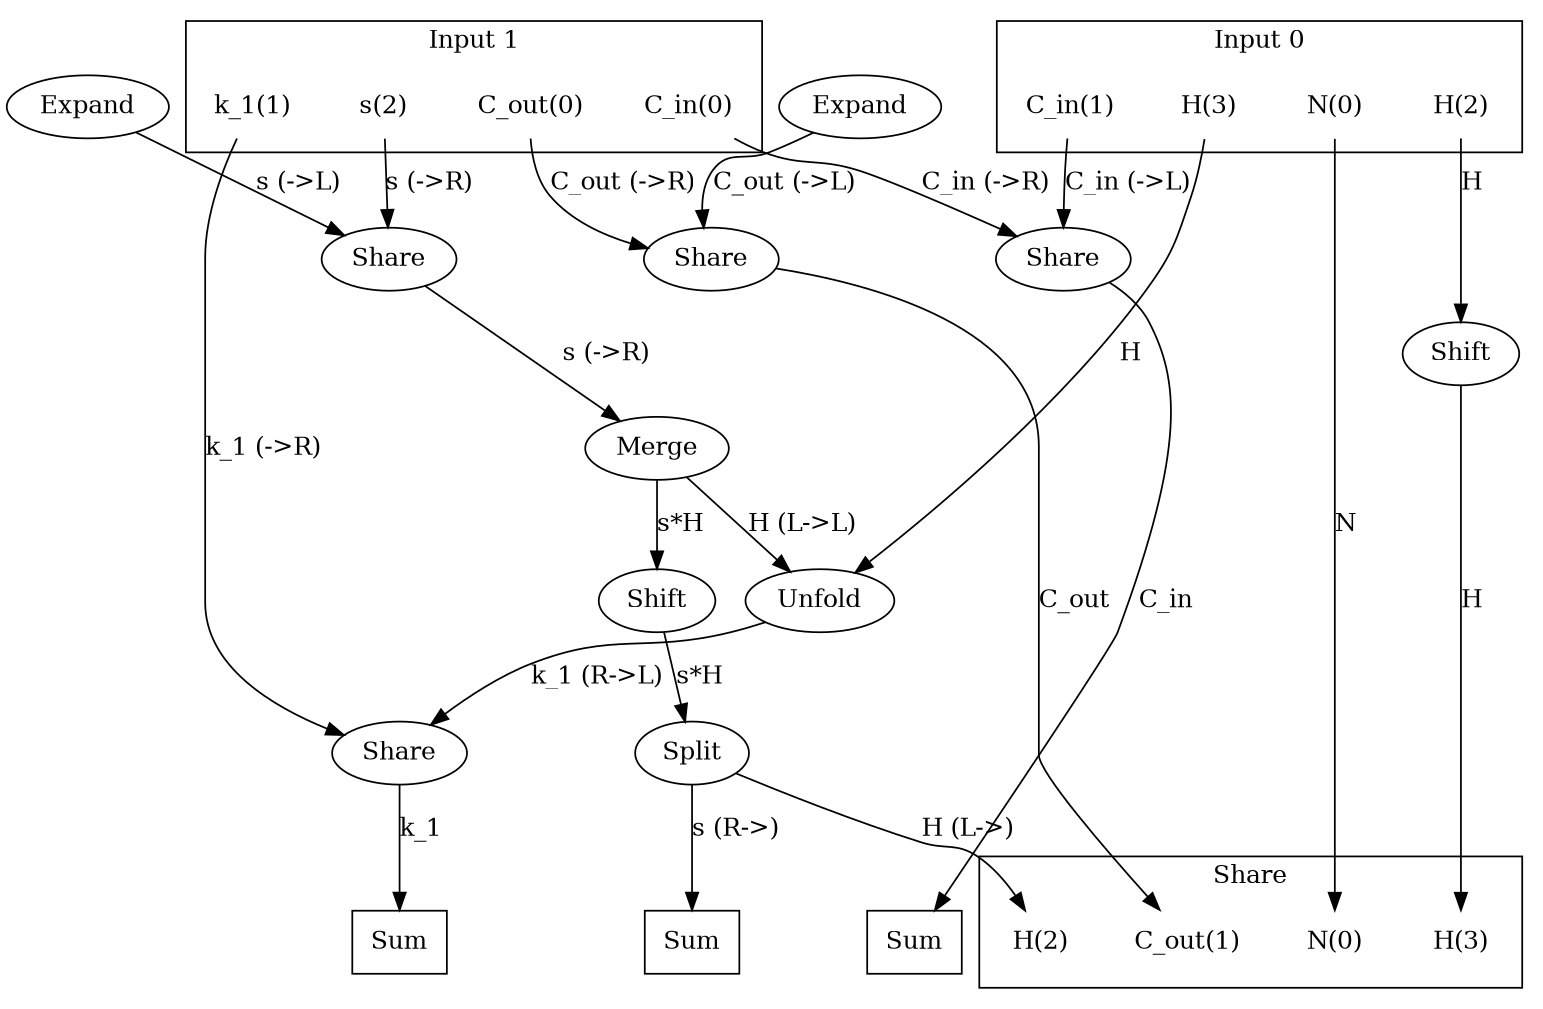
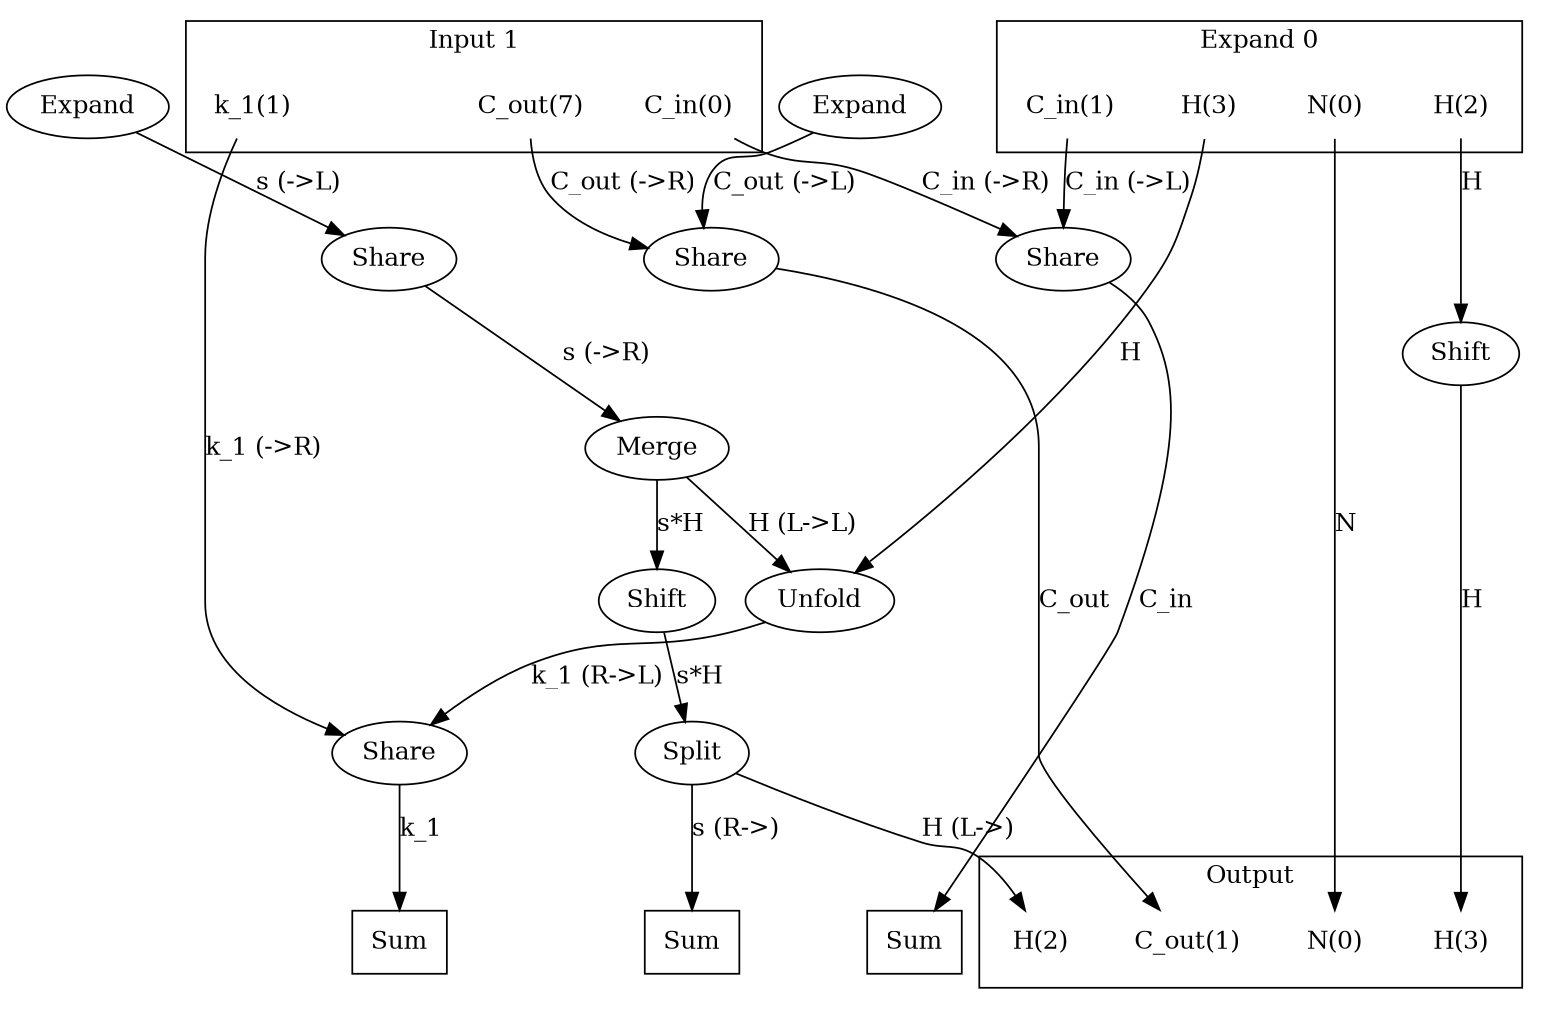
(1260, 41) -> (1260, 41)
(384, 107) -> none
(531, 107) -> (531, 107)
(1251, 877) -> (1251, 877)
